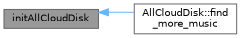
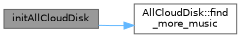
(121, 12) -> (111, 26)
